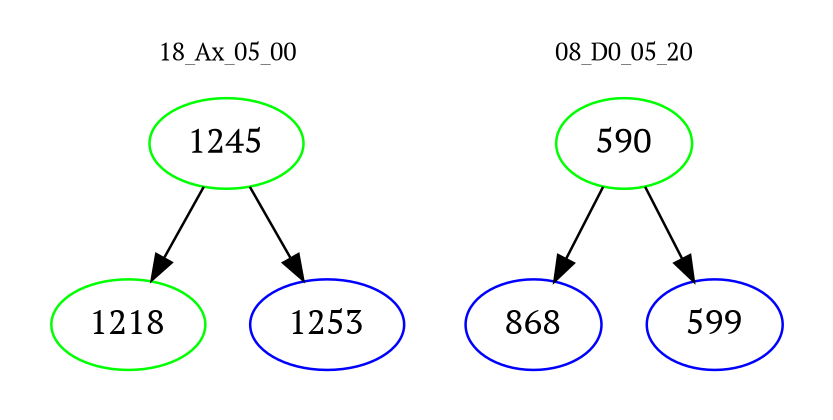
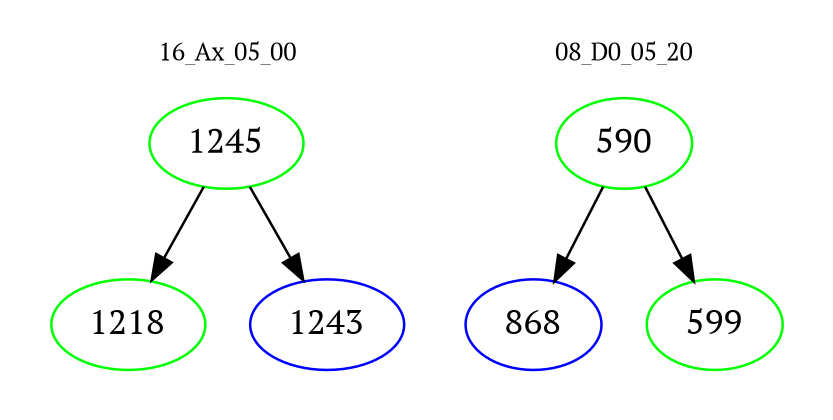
(228, 54) -> (228, 54)
(327, 325) -> (327, 325)
(715, 325) -> (715, 325)
